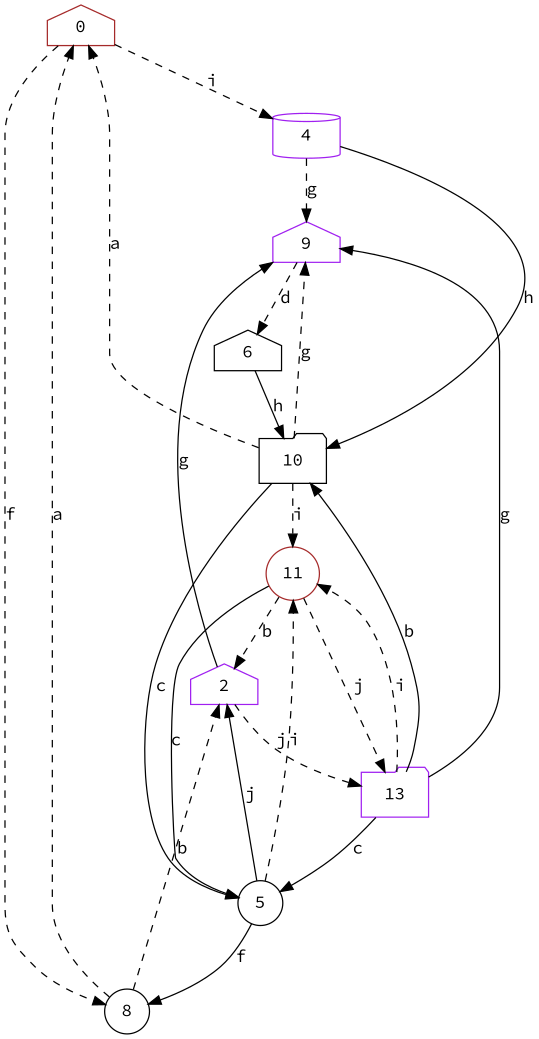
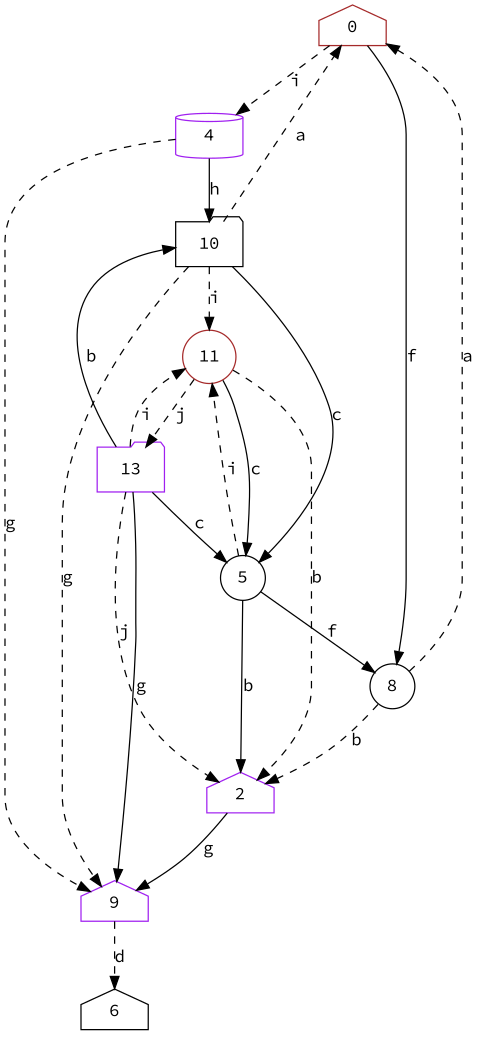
(267, 399) -> none
(5, 536) -> (406, 344)
(278, 751) -> (120, 650)
(251, 795) -> (249, 686)
